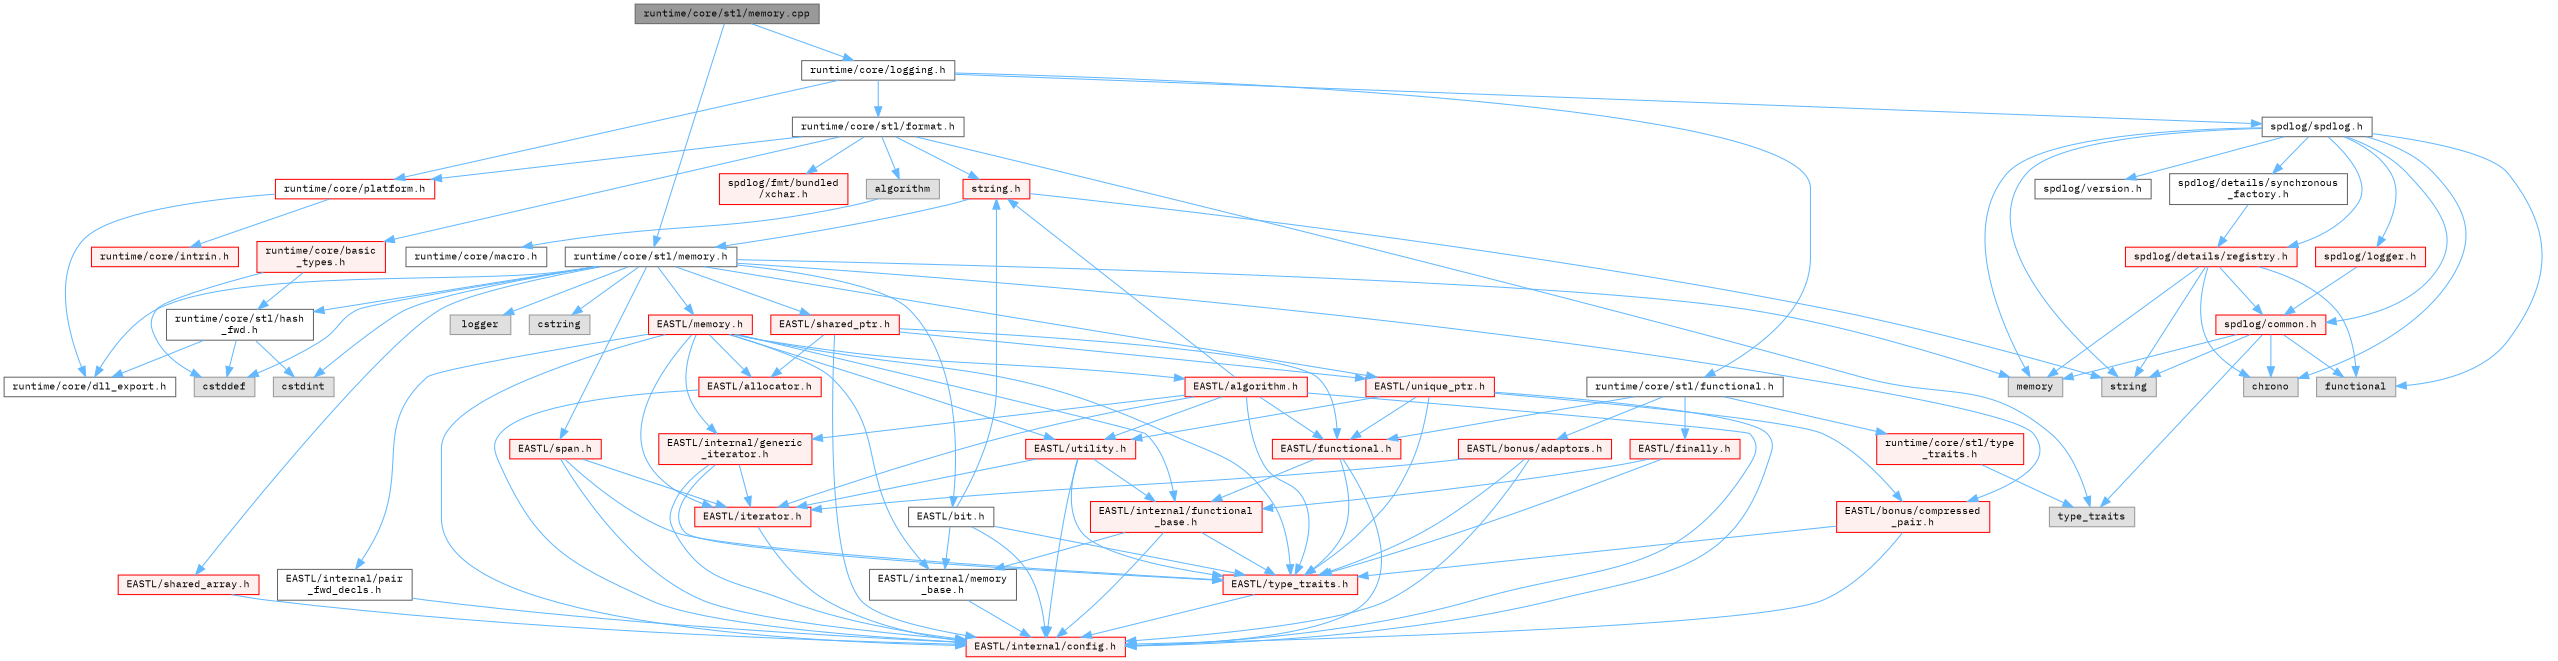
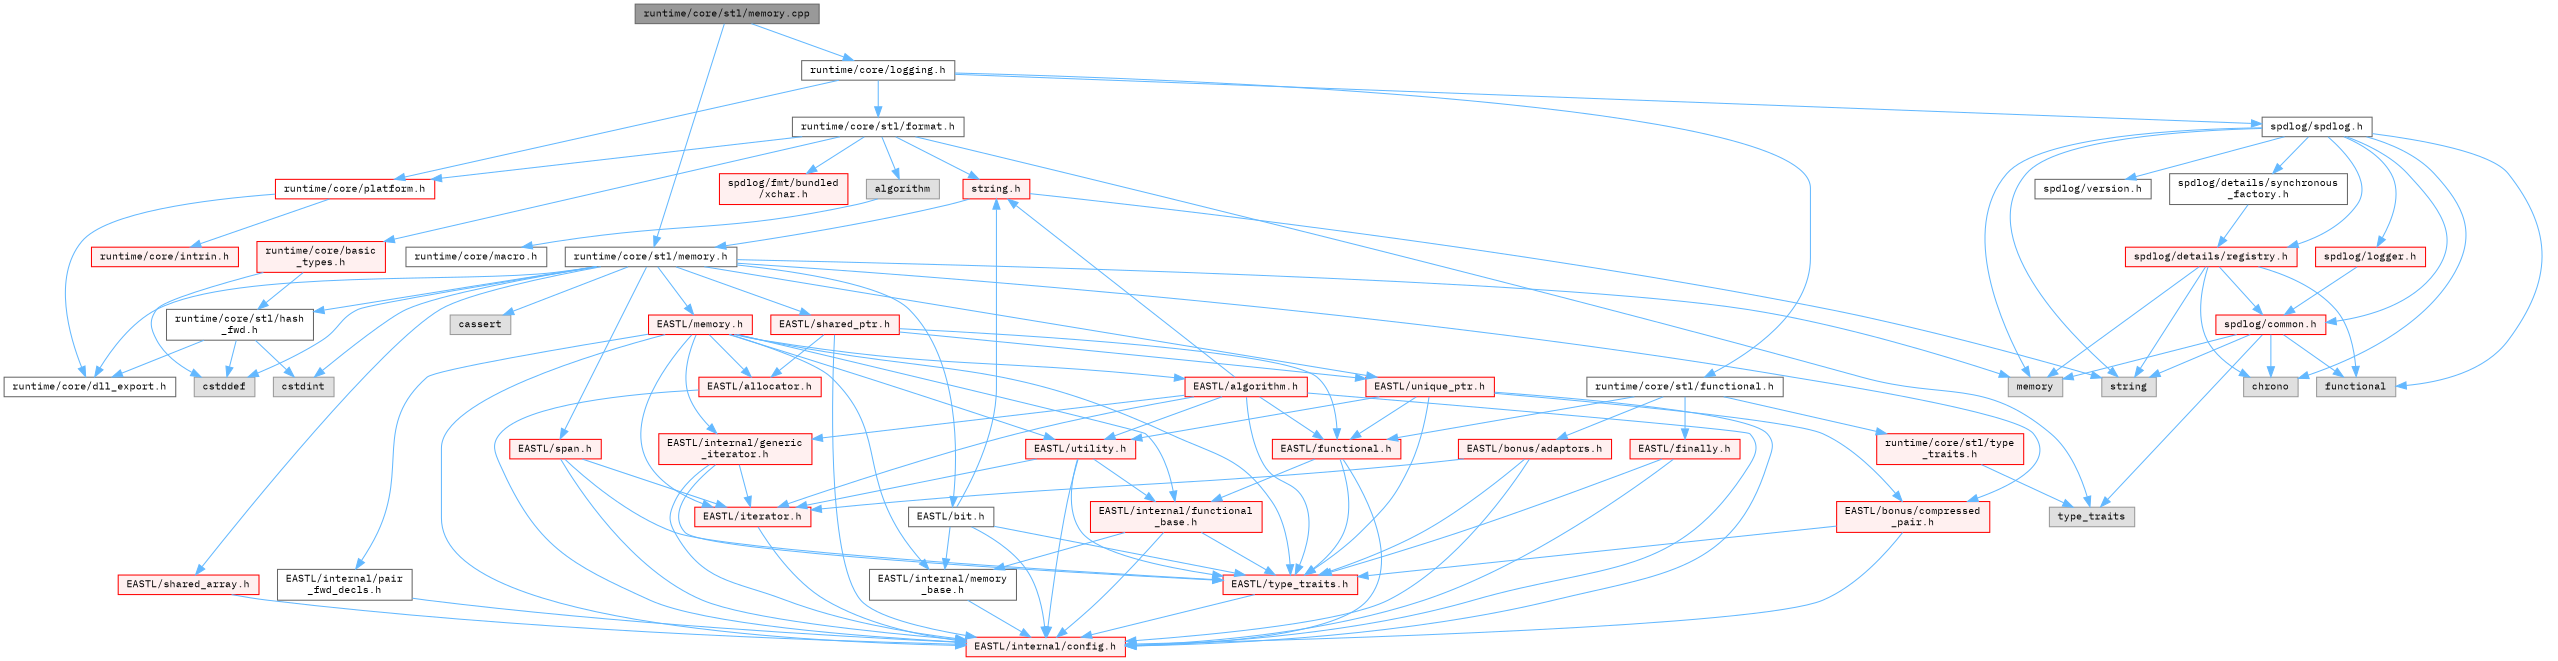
(480, 325) -> (480, 325)
(560, 325) -> none
(1462, 488) -> (1422, 601)
